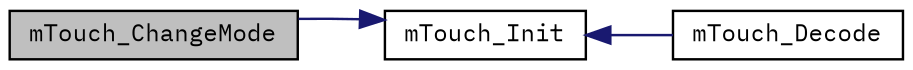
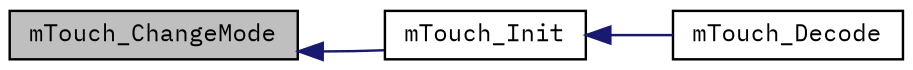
(329, 19) -> (354, 51)
